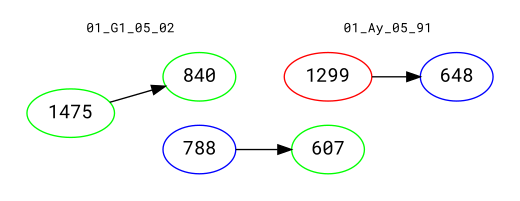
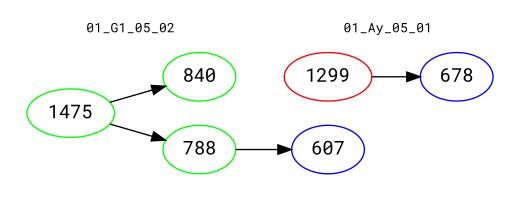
(389, 29) -> (389, 29)
(457, 77) -> (457, 77)
none -> (131, 130)
(199, 150) -> (199, 150)
(328, 150) -> (328, 150)
